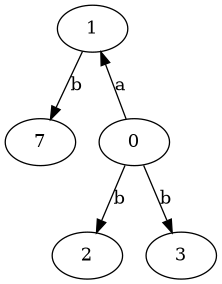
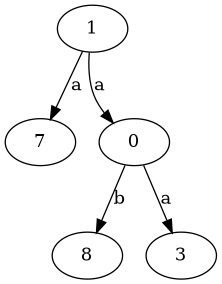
(77, 85) -> (77, 85)
(116, 92) -> (91, 84)
(166, 199) -> (166, 199)
(87, 256) -> (87, 256)
